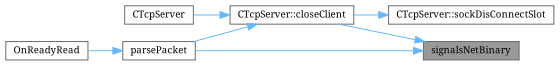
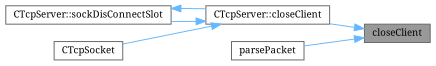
(159, 15) -> (88, 51)
(221, 34) -> (184, 21)
(47, 51) -> none
(471, 51) -> (397, 33)
